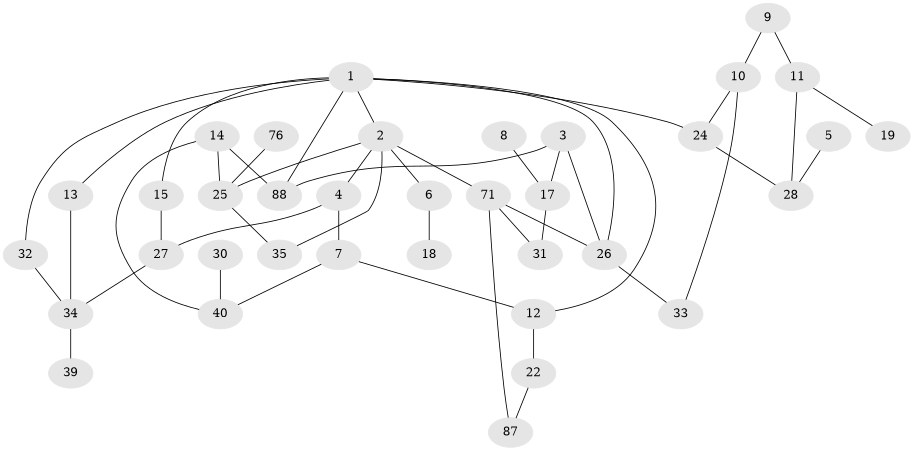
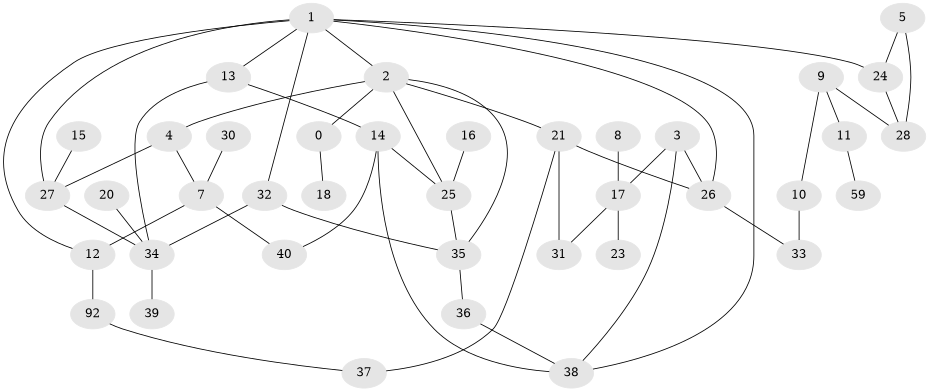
none -> (305, 105)
(719, 107) -> (892, 48)
(196, 115) -> (130, 58)
(276, 136) -> (469, 136)
(794, 136) -> (862, 107)
(888, 136) -> (858, 196)
none -> (107, 196)
(280, 196) -> (571, 373)
(429, 196) -> (319, 136)
(488, 196) -> (559, 136)
none -> (359, 231)
none -> (618, 255)
(220, 285) -> (215, 166)
none -> (464, 314)
(534, 373) -> (93, 314)
(511, 432) -> (364, 373)
